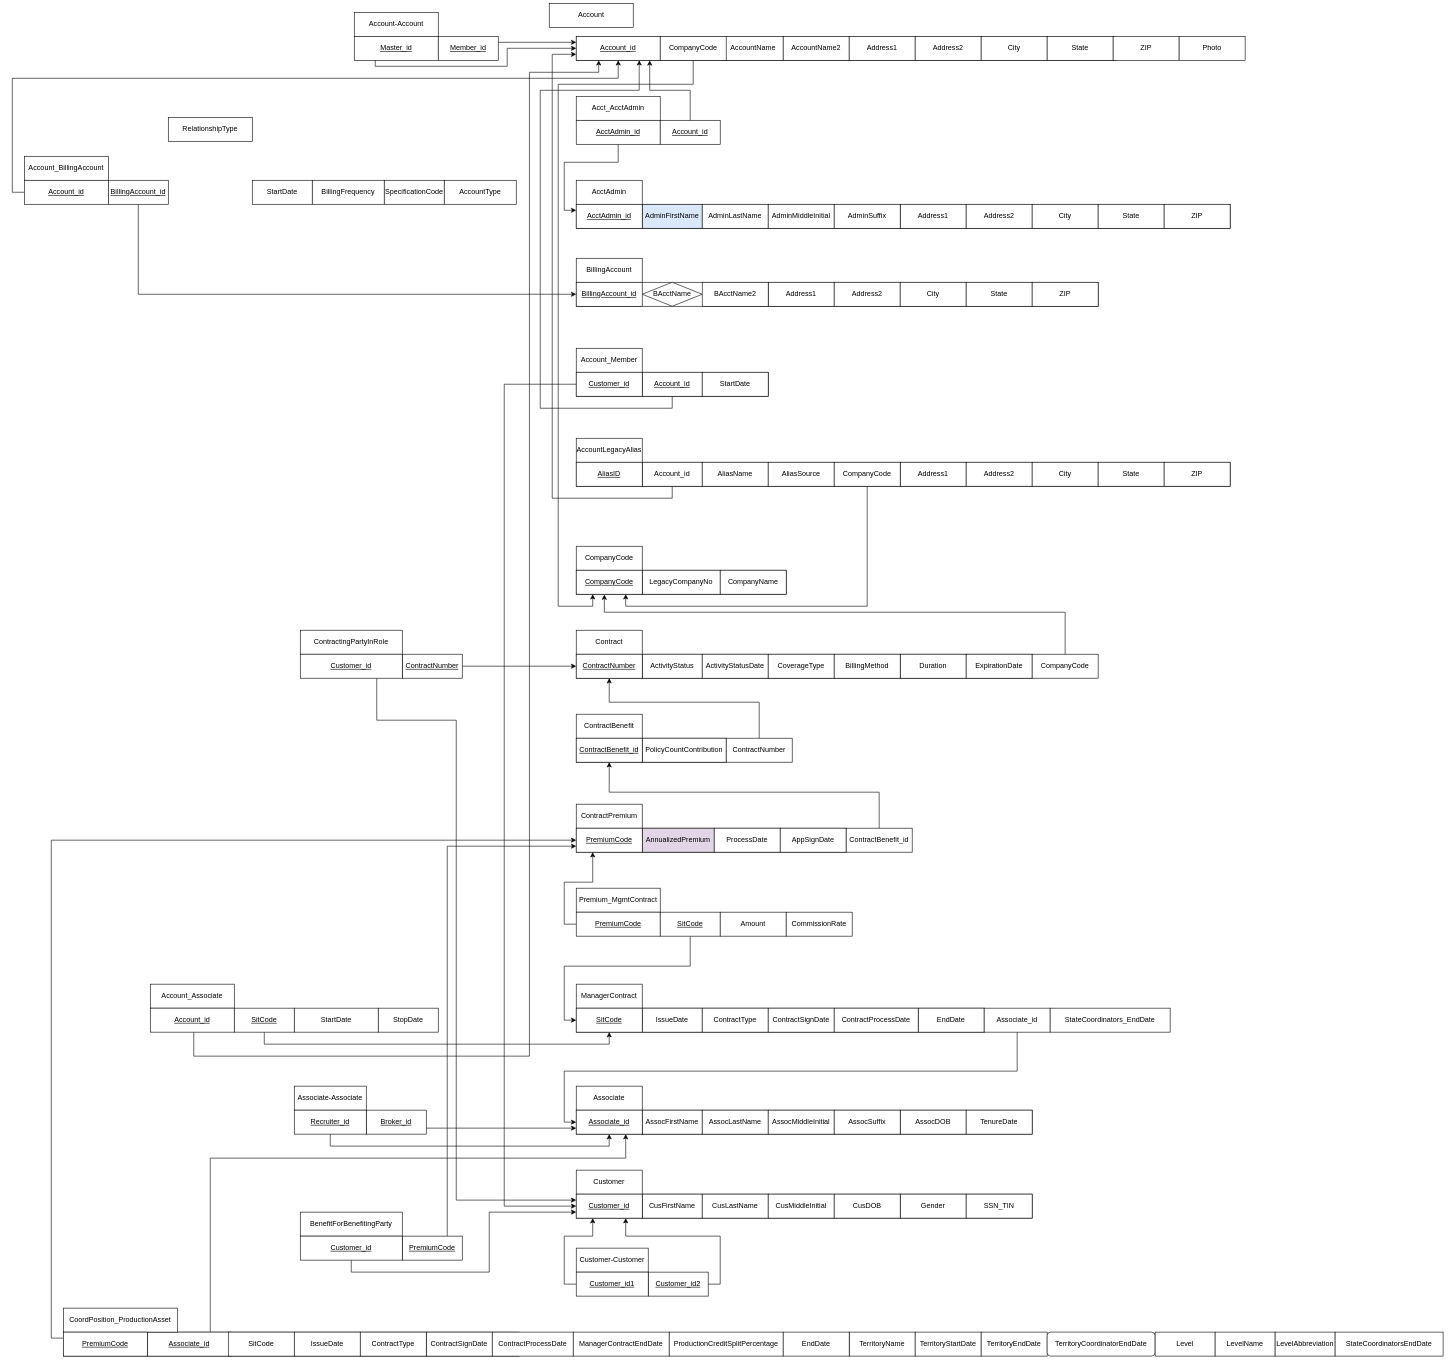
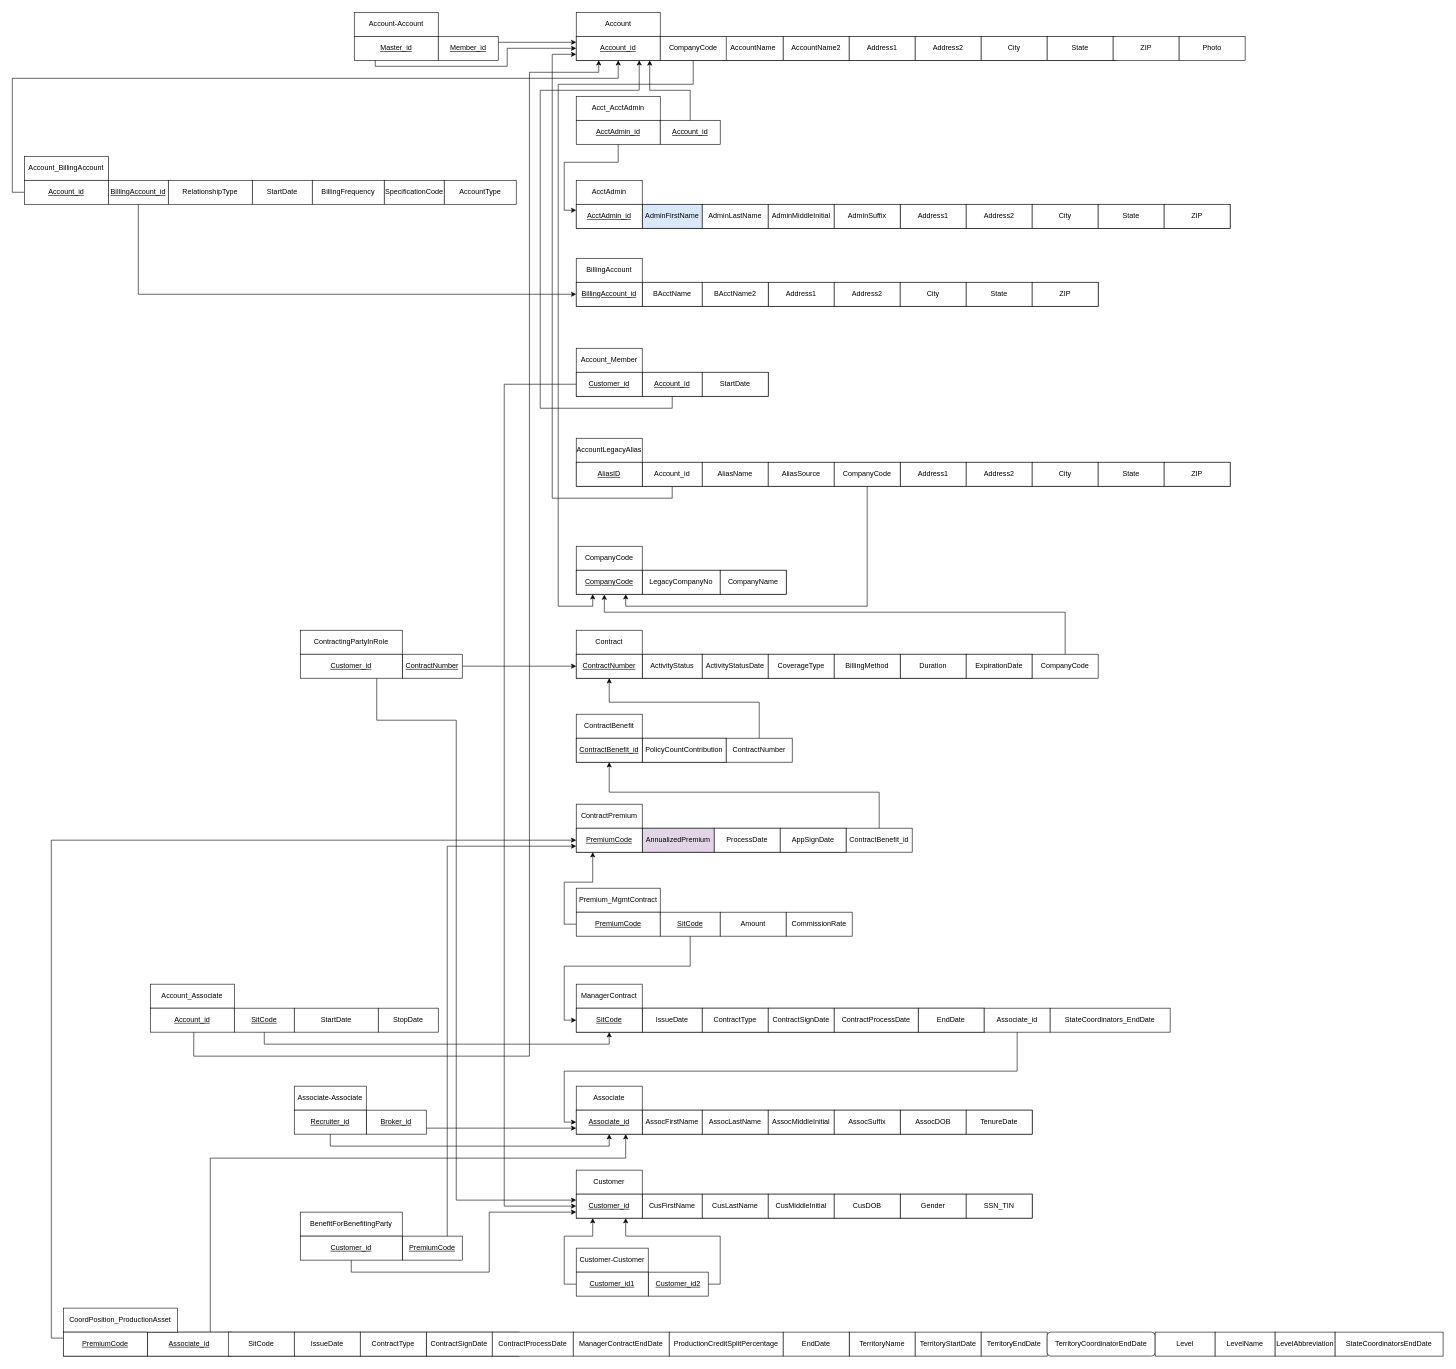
(591, 15) -> (618, 24)
(210, 129) -> (210, 192)
(672, 294) -> (672, 294)
